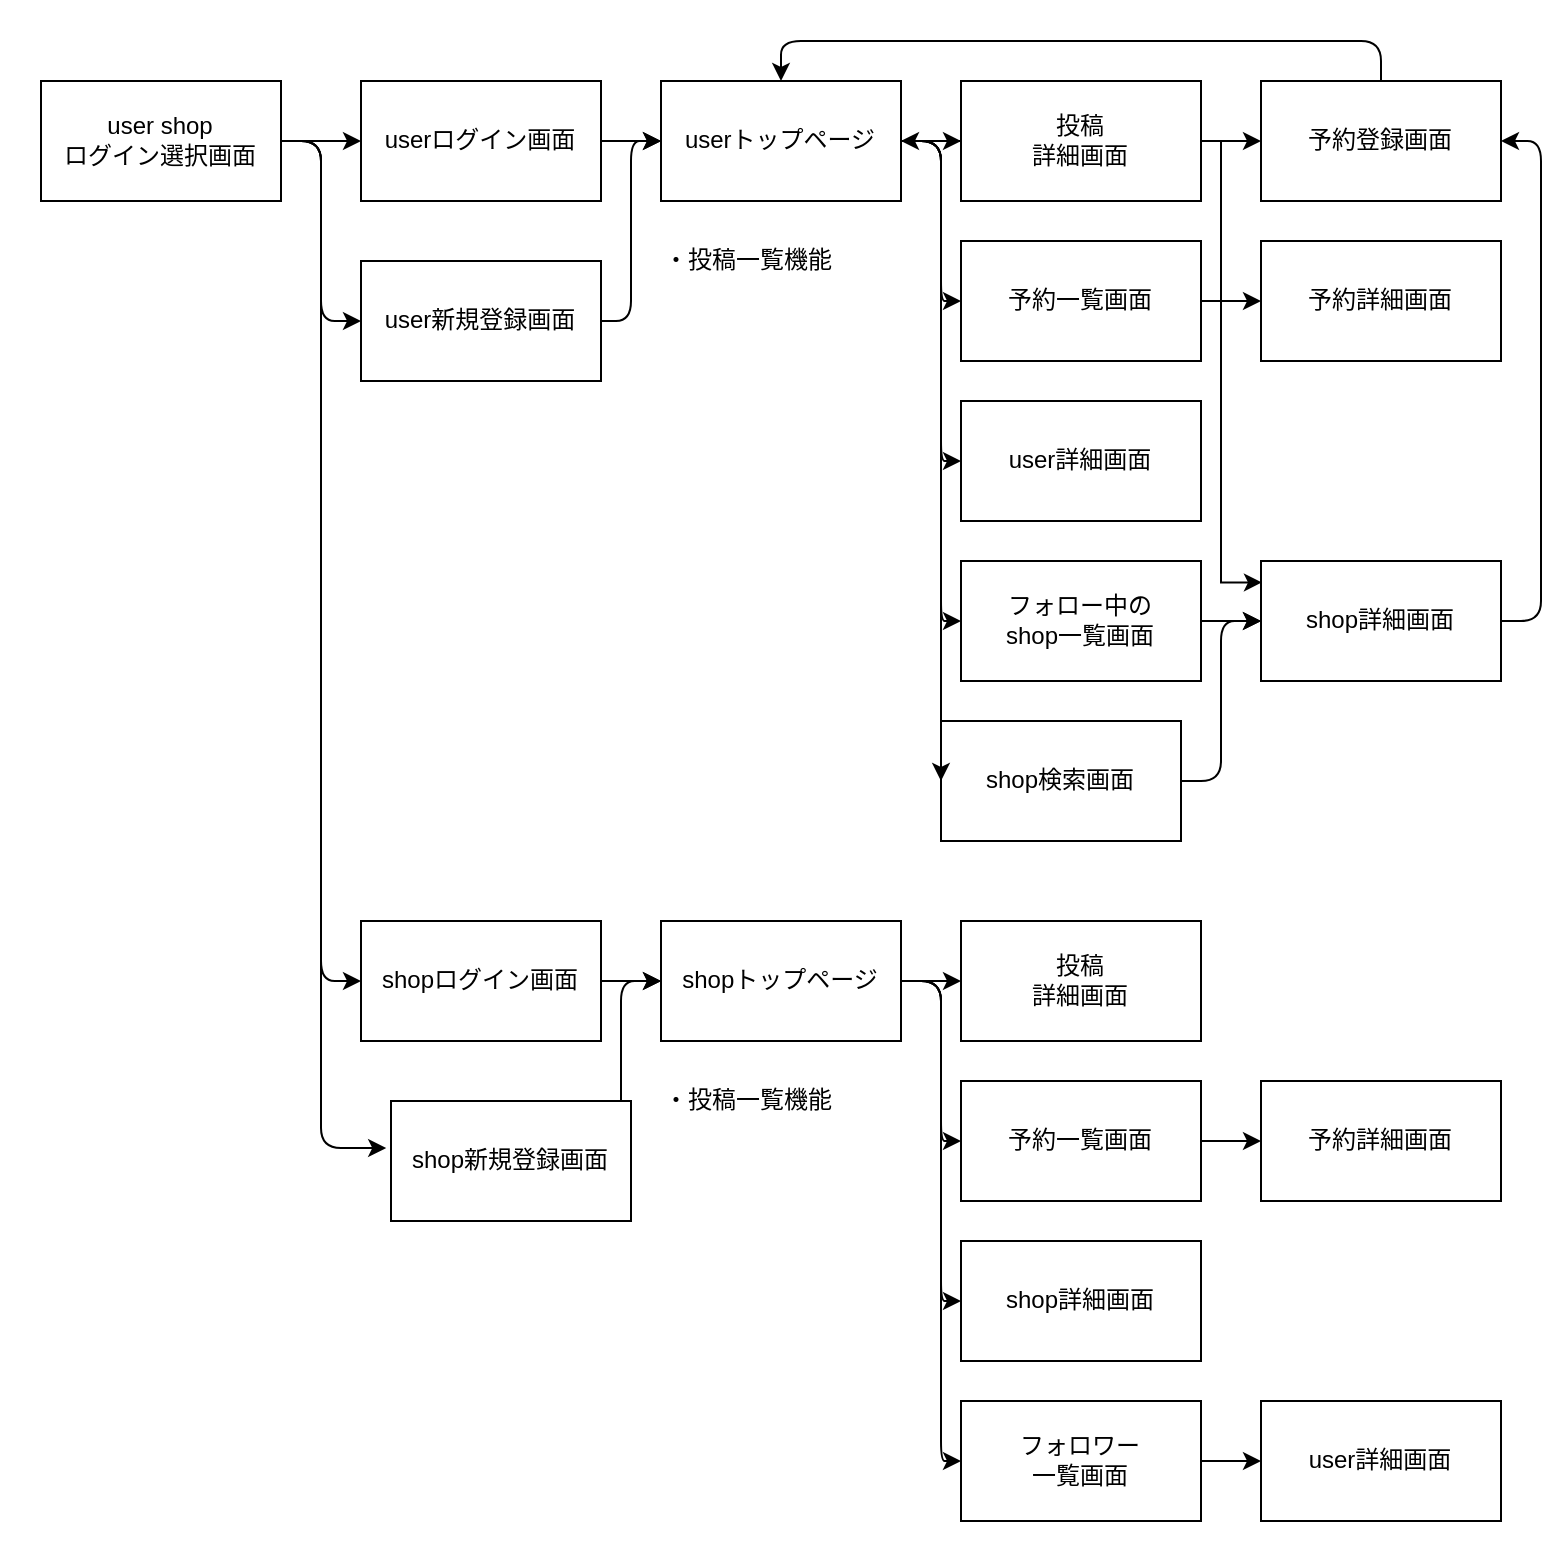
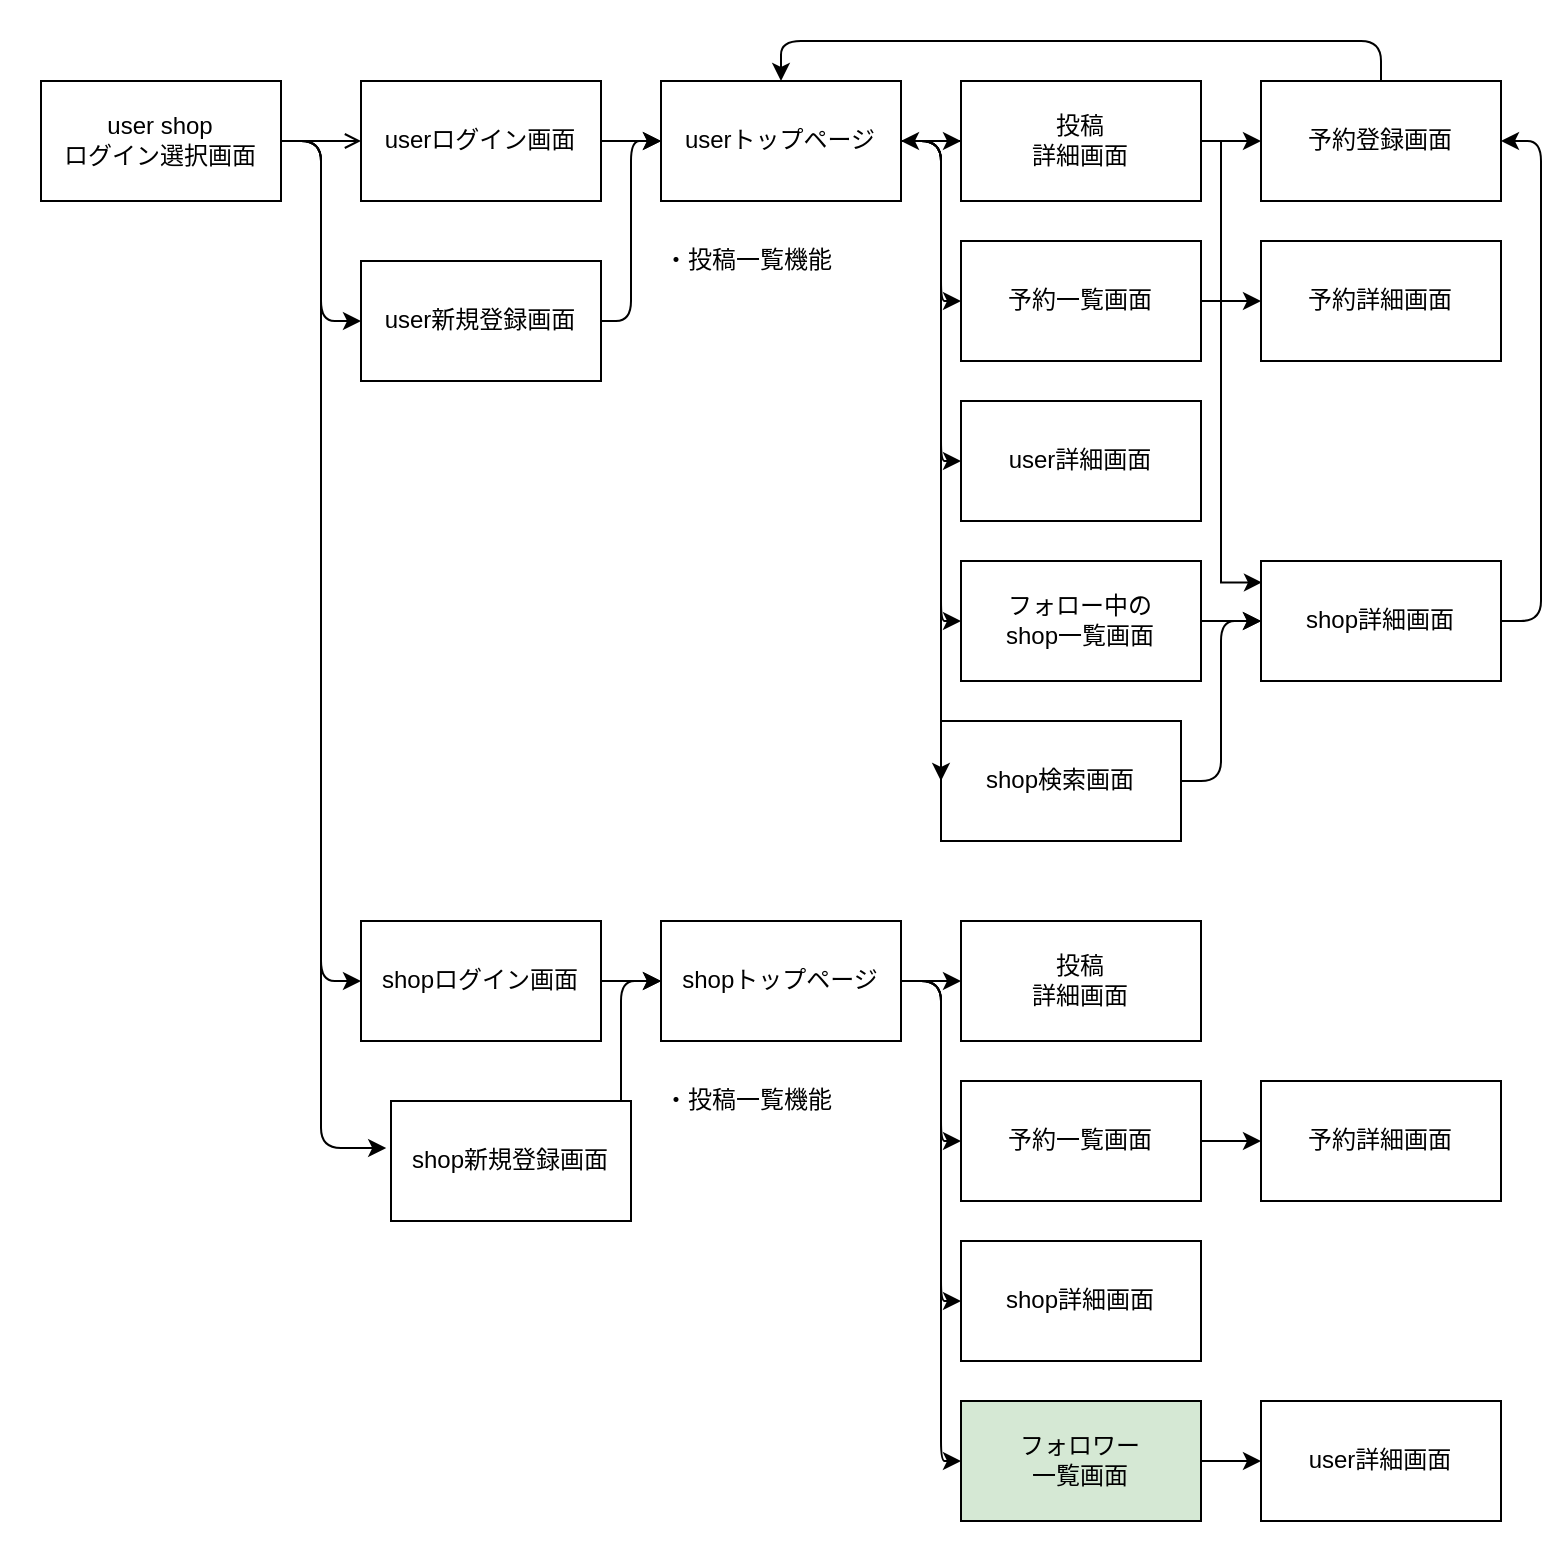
(346, 141) -> (348, 141)
(1081, 1461) -> (1081, 1461)
